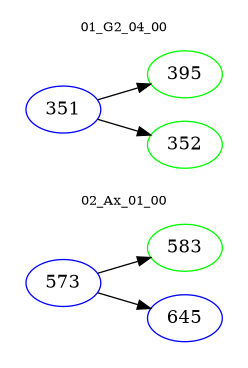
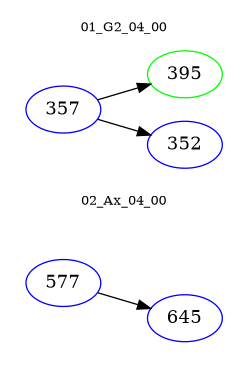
(63, 110) -> (63, 110)
(185, 145) -> (185, 145)
(124, 201) -> (124, 201)
(185, 248) -> none
(63, 283) -> (63, 283)
